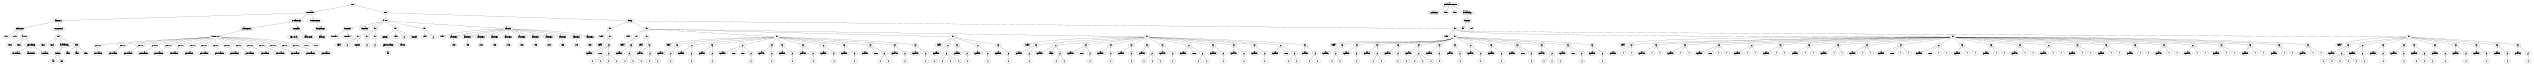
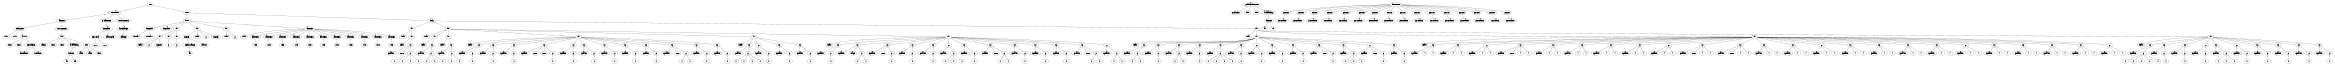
(247, 29) -> none
none -> (43, 45)
(31, 53) -> none
